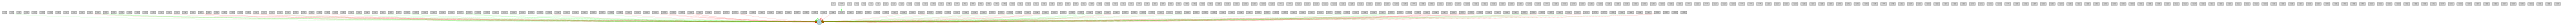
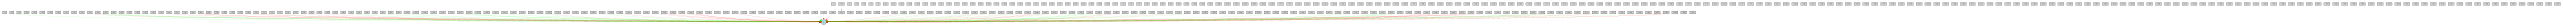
none -> (1506, 13)
